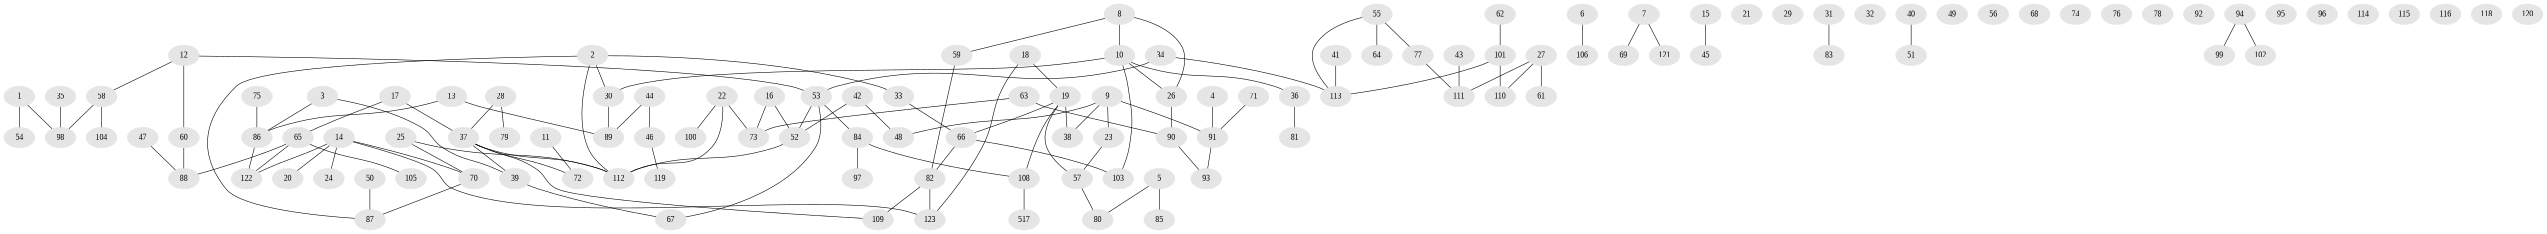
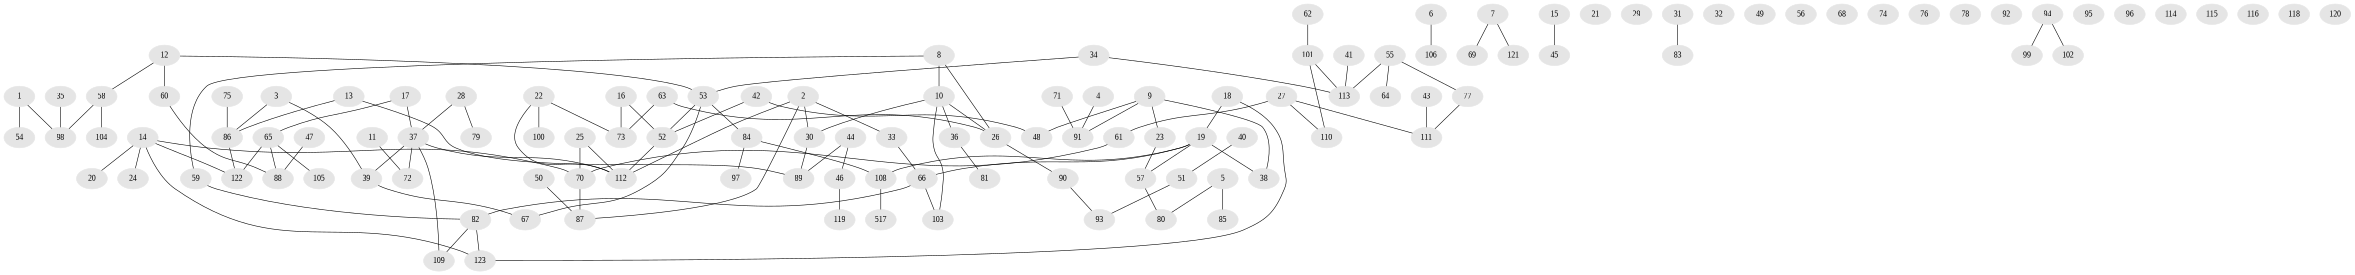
(1096, 119) -> (821, 118)
none -> (849, 158)
(1209, 158) -> (1141, 199)
